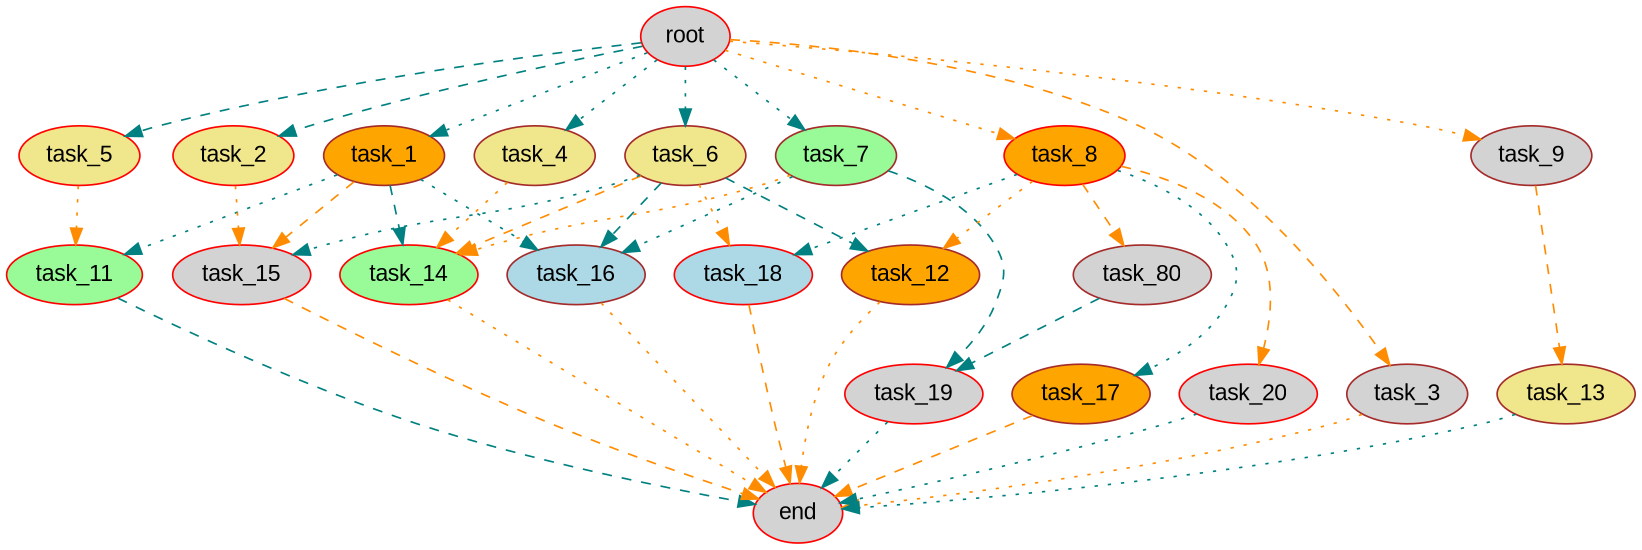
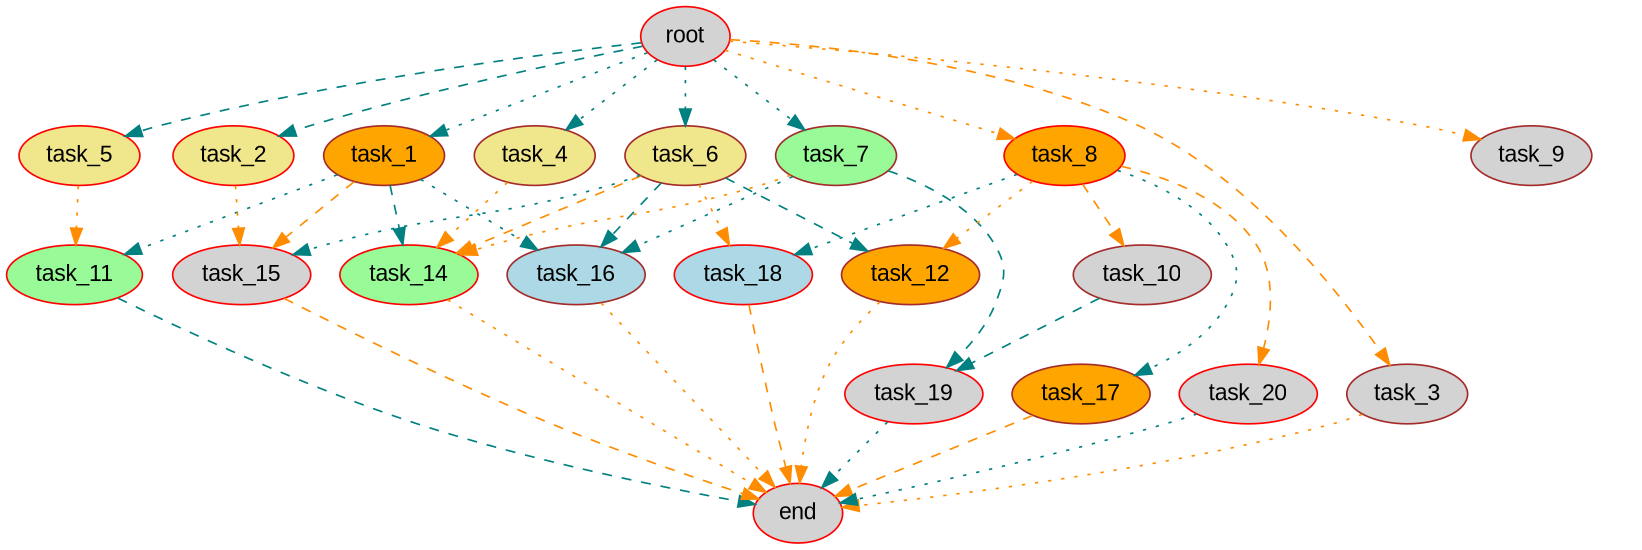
(1142, 275) -> (1142, 275)
(1566, 394) -> none
